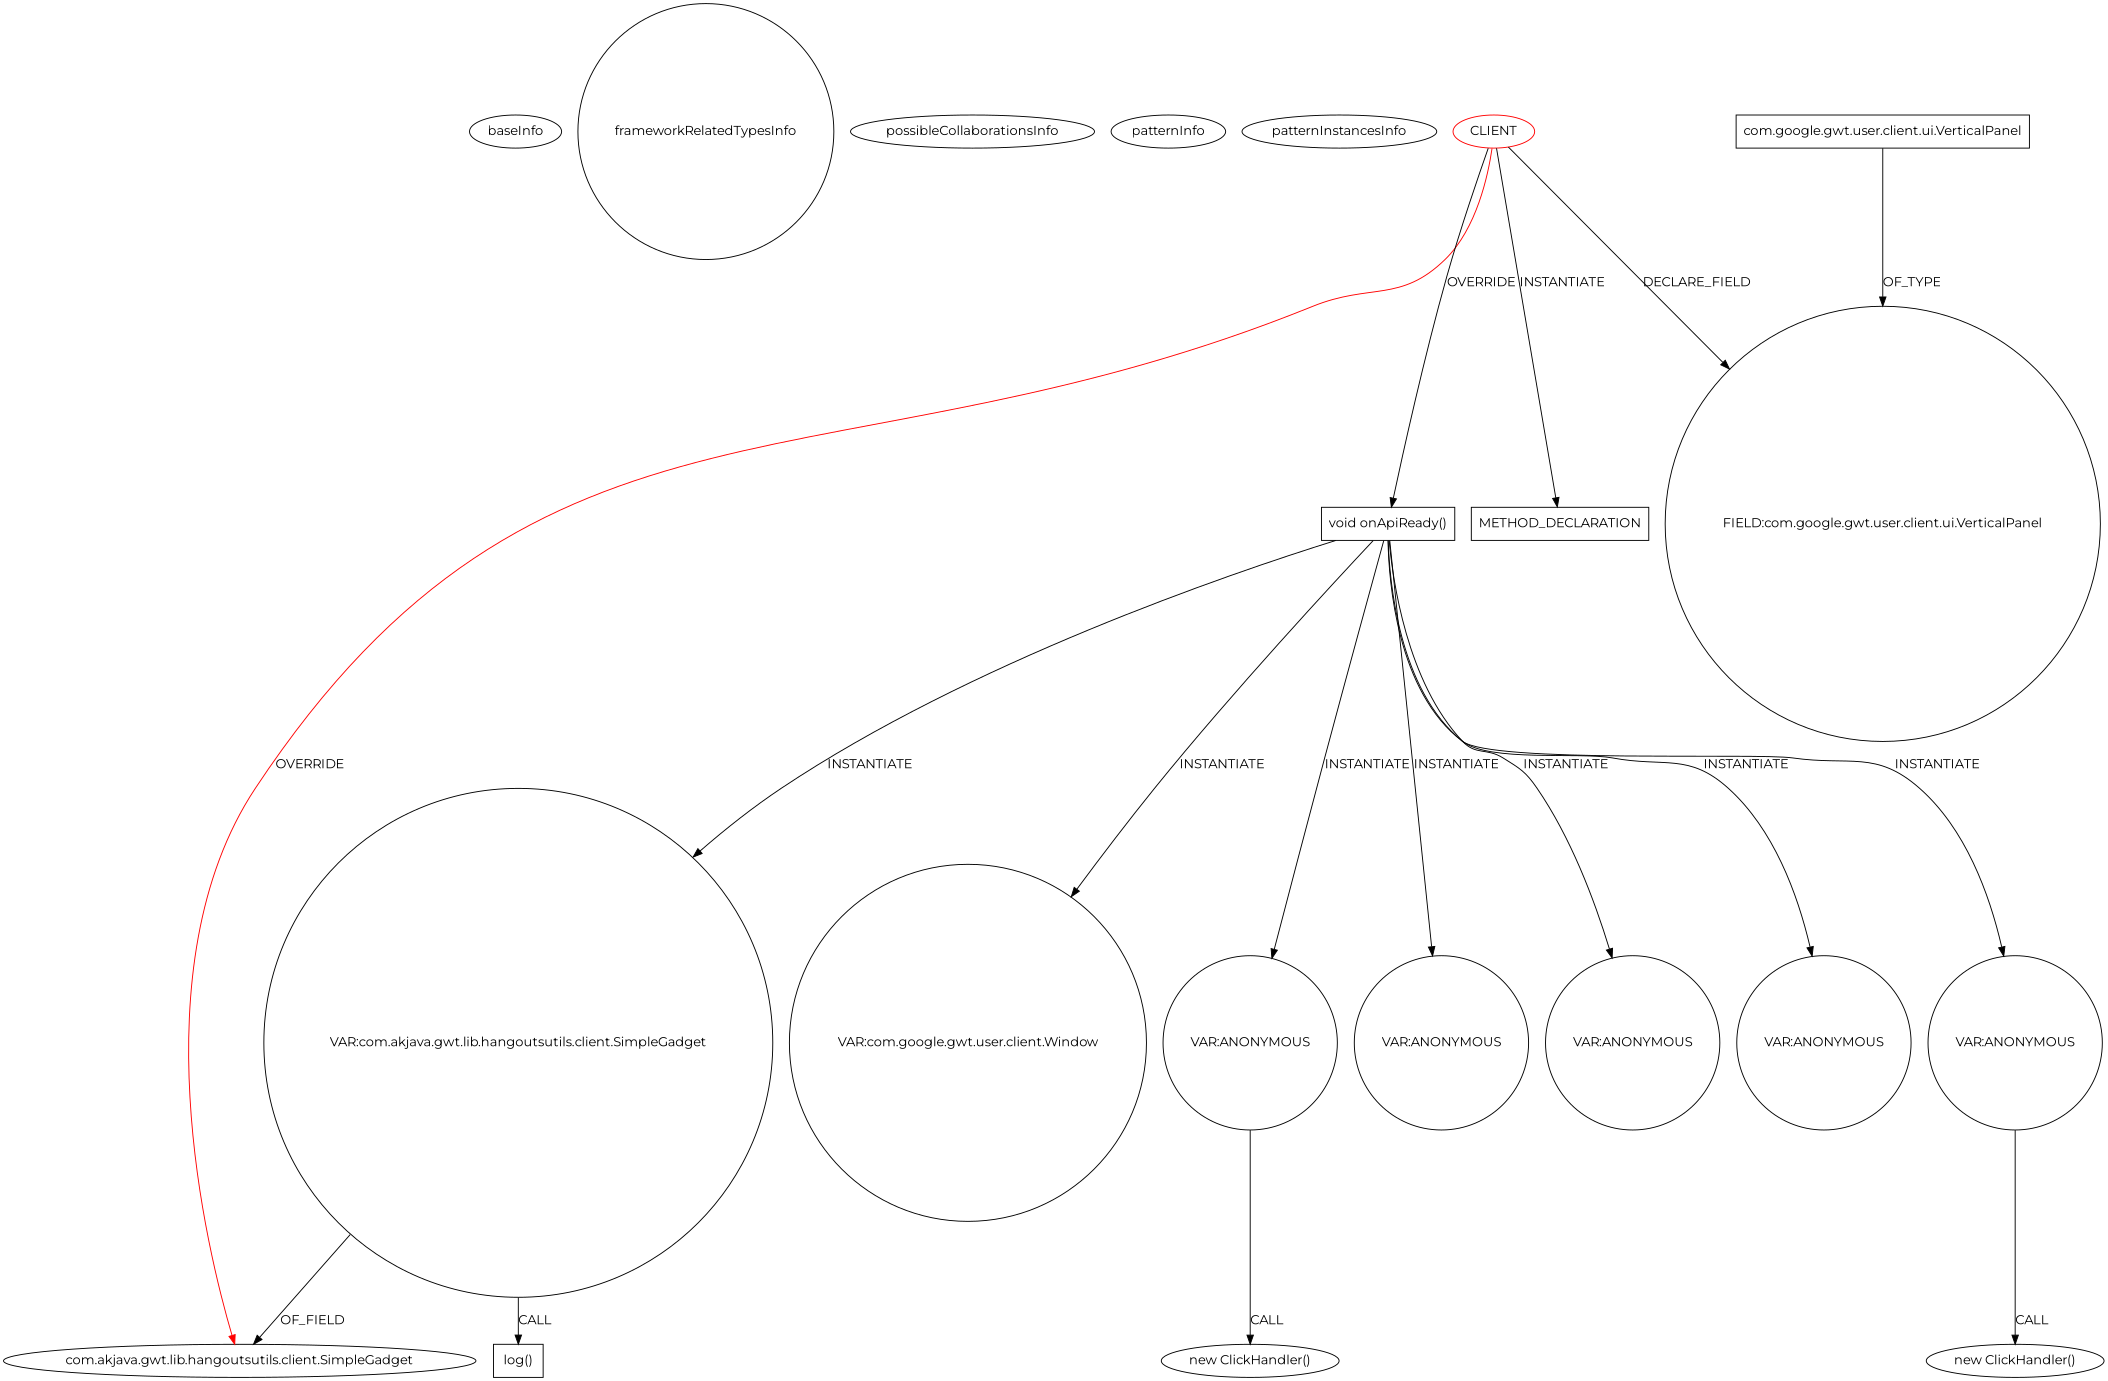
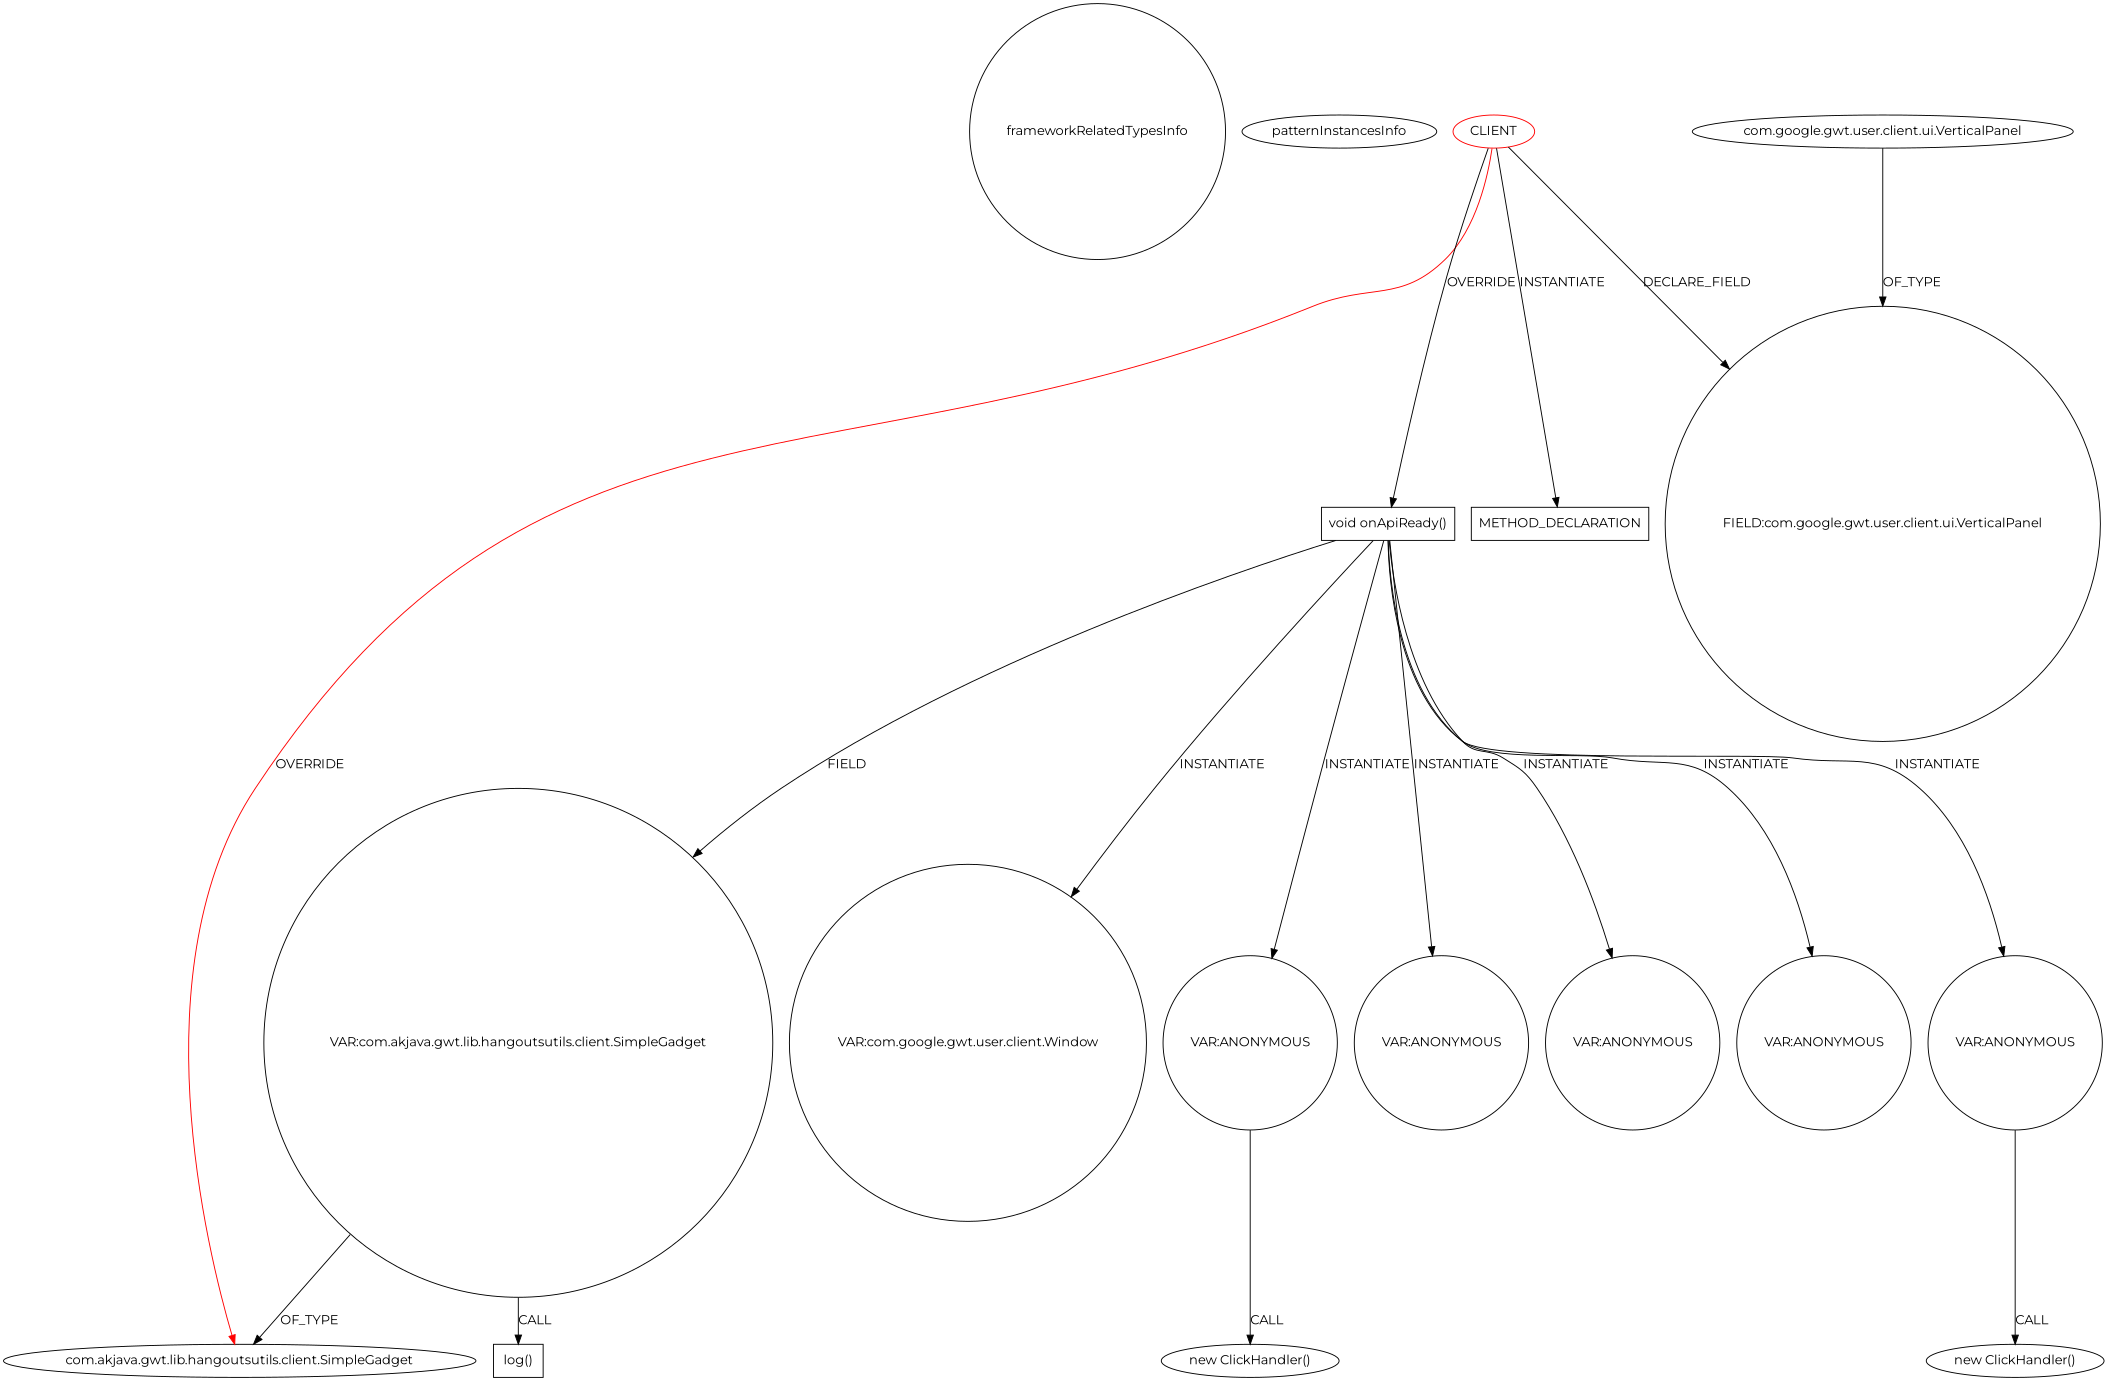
(516, 132) -> none
(972, 132) -> none
(1168, 132) -> none
(1883, 132) -> (1883, 132)
(870, 765) -> (847, 765)
(312, 1321) -> (310, 1321)
